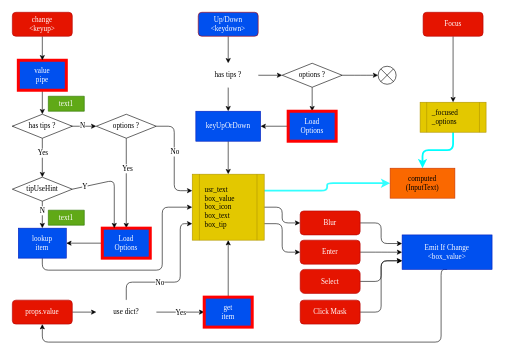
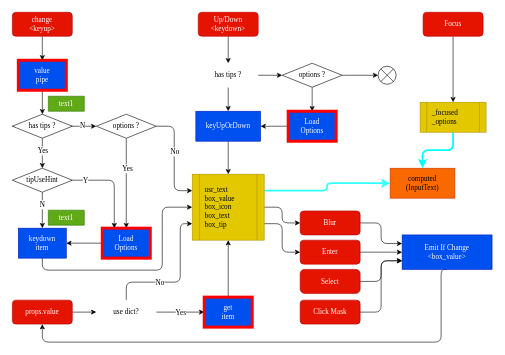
(228, 24) -> (228, 24)
(42, 189) -> (42, 180)
(42, 243) -> (42, 243)
